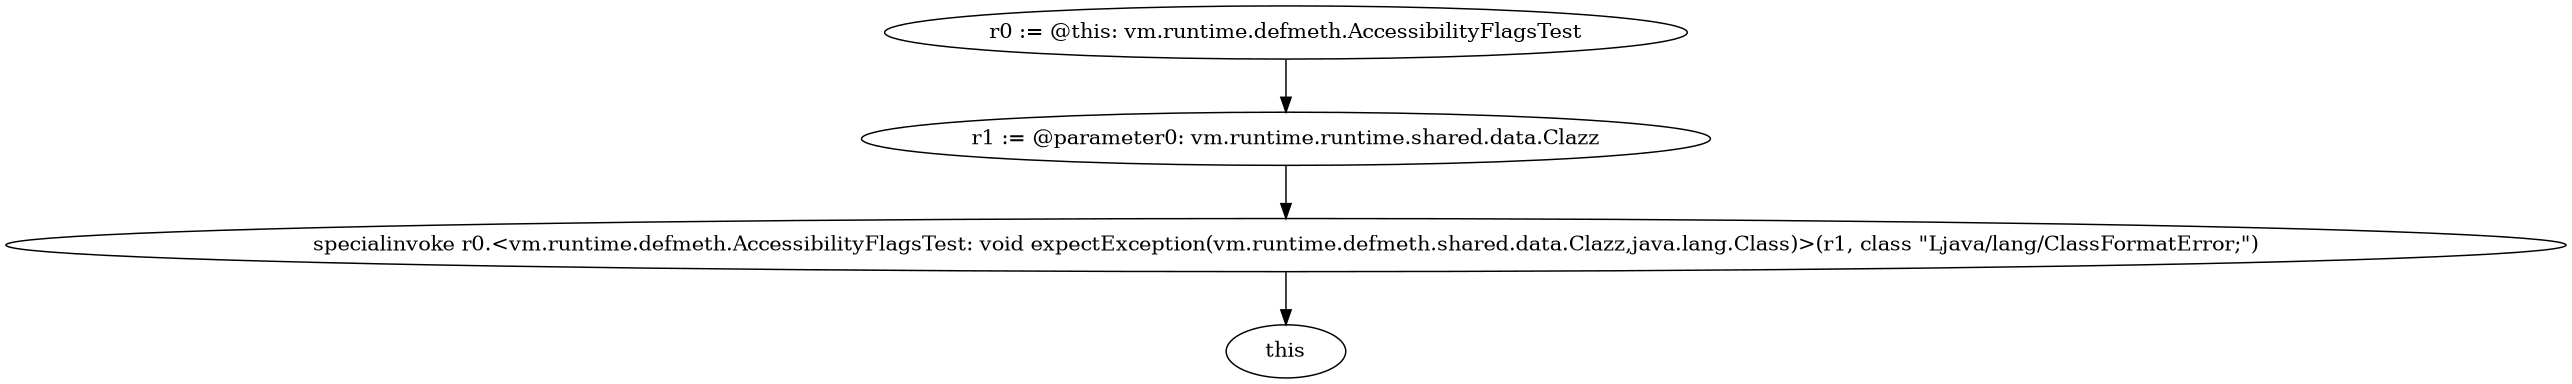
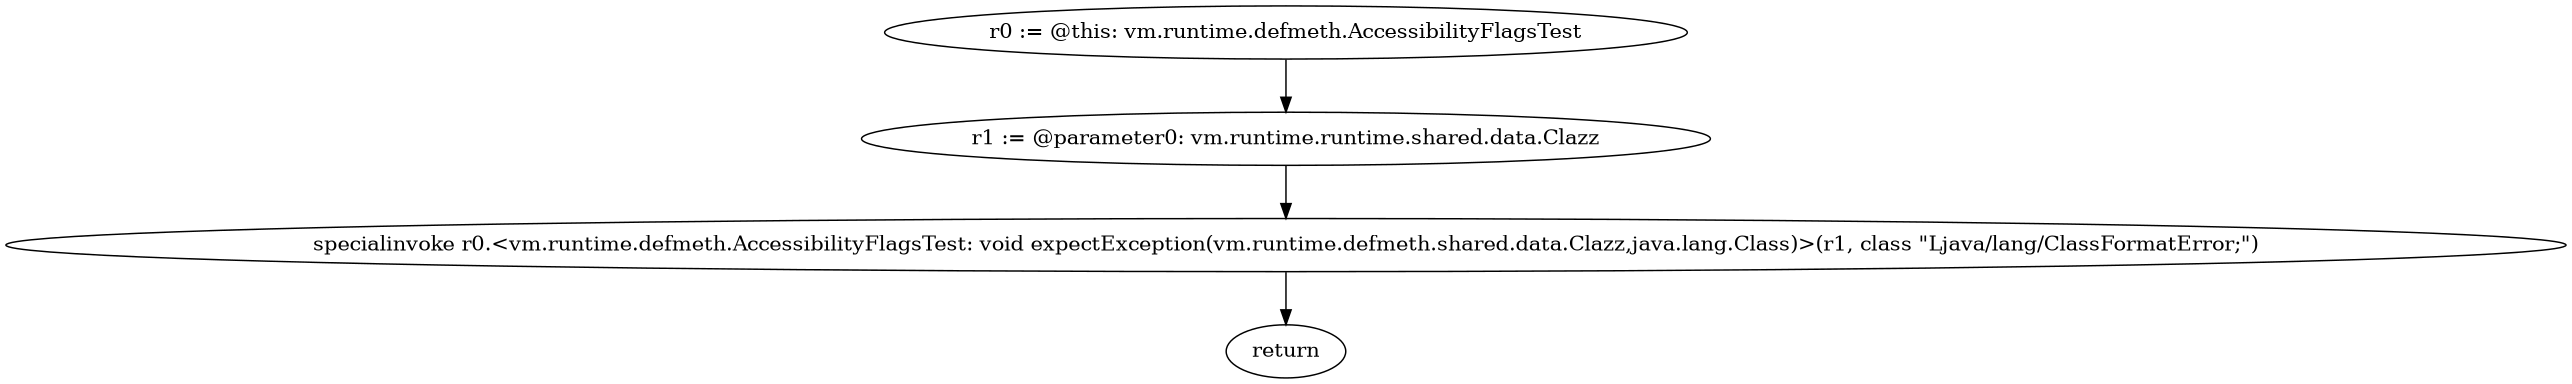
(1286, 351) -> (1286, 351)
